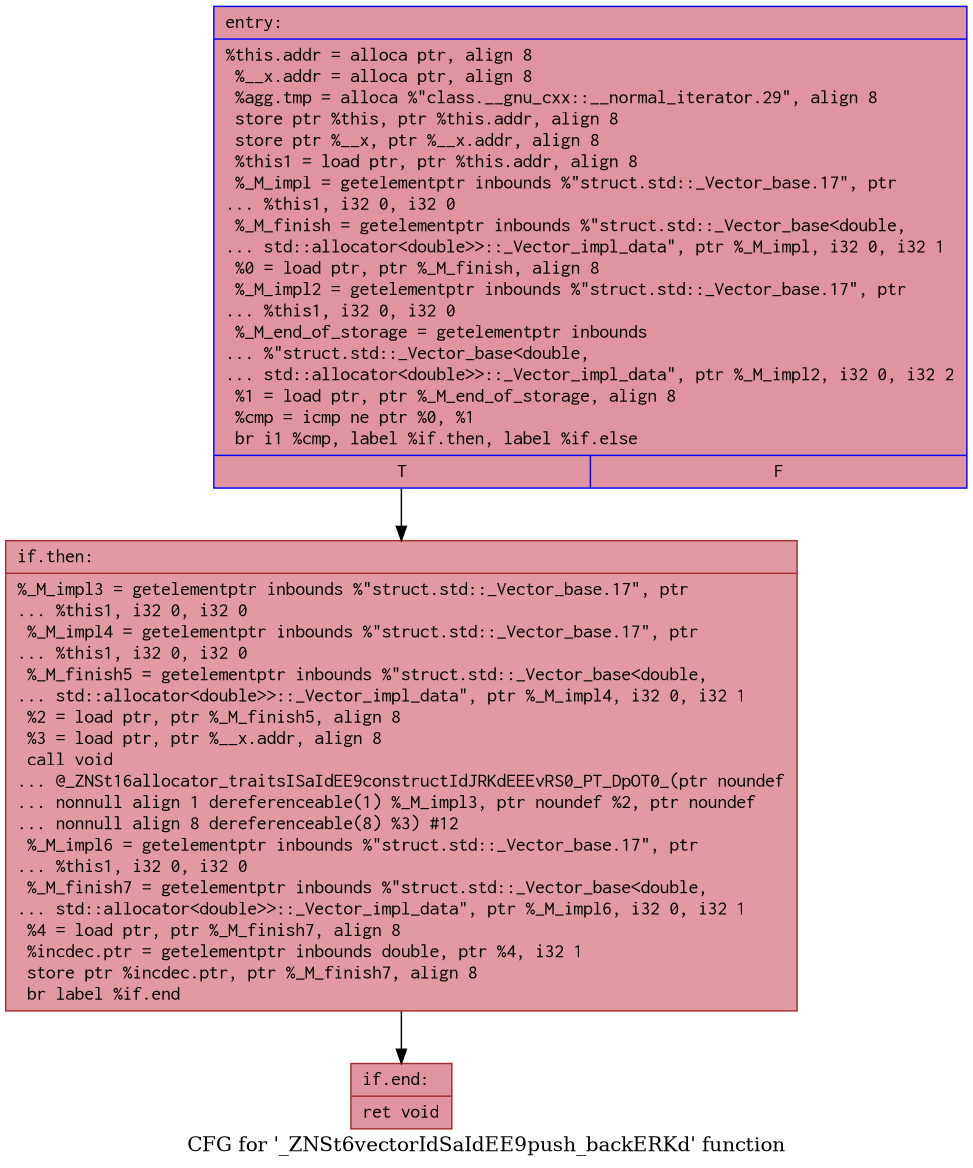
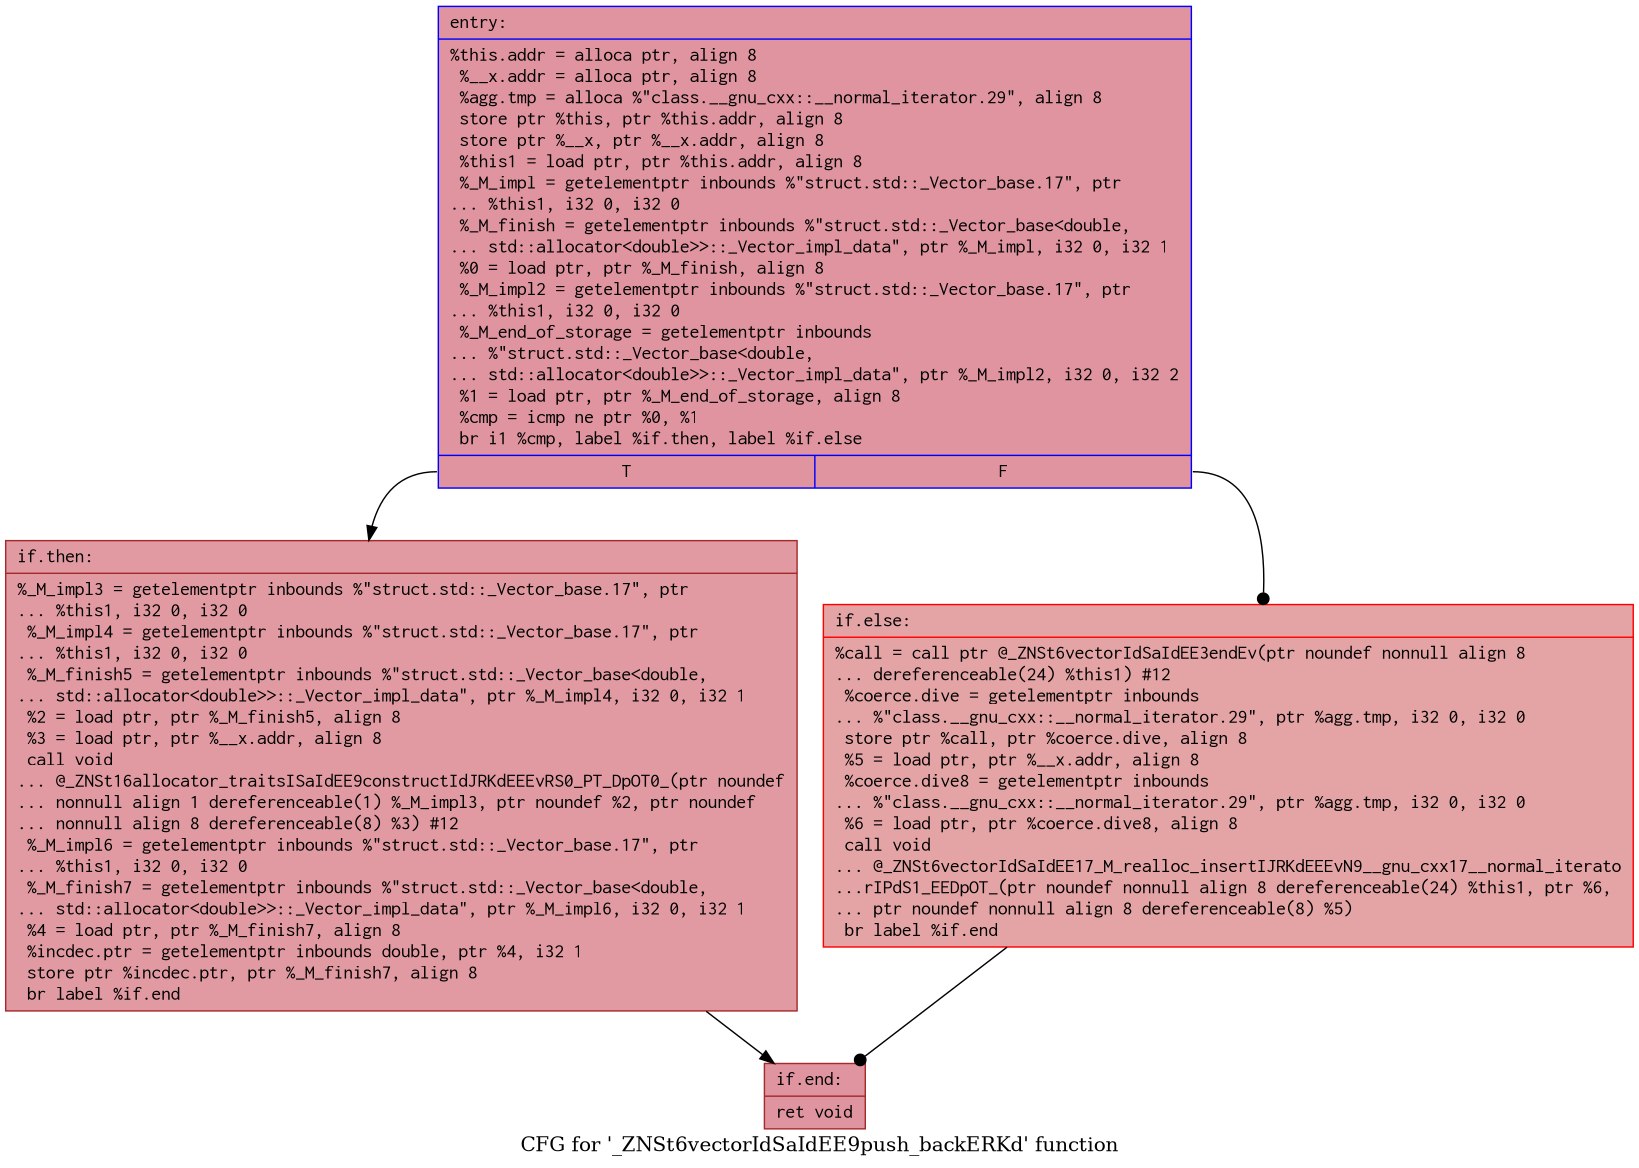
none -> (1228, 776)
